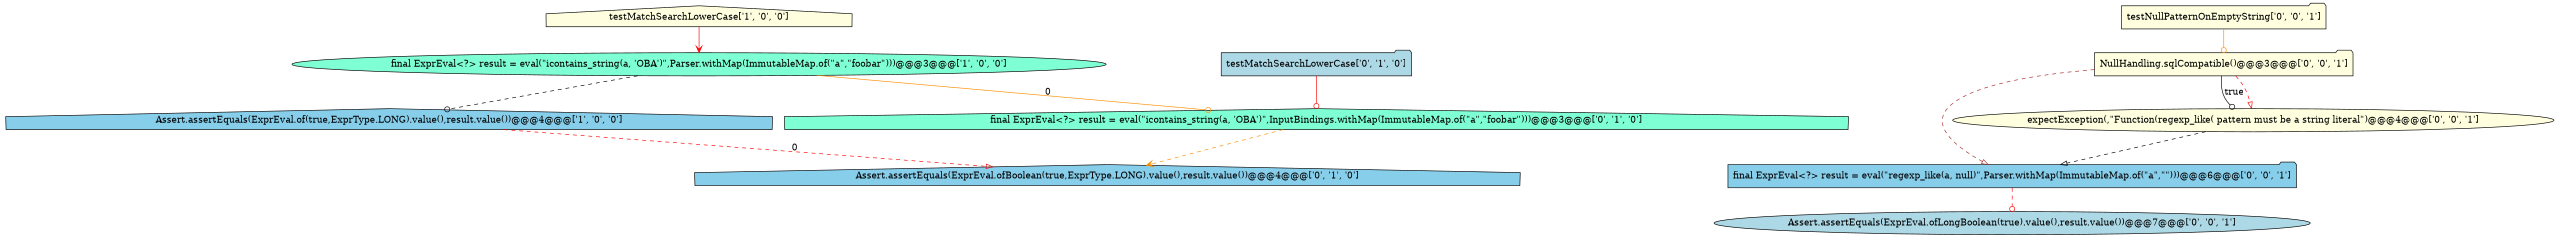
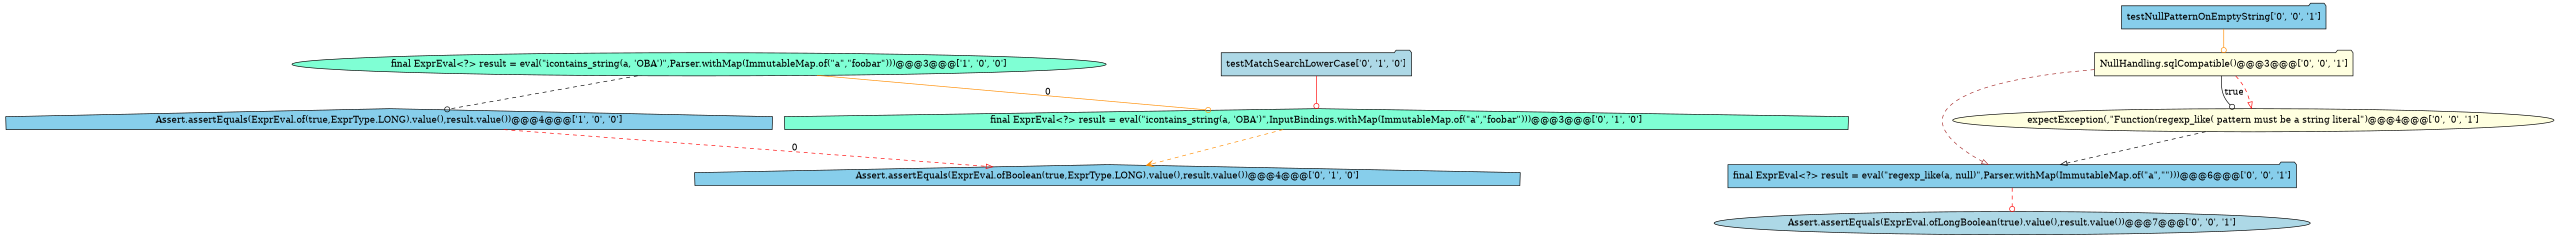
(699, 17) -> none
(2224, 17) -> (2224, 17)
